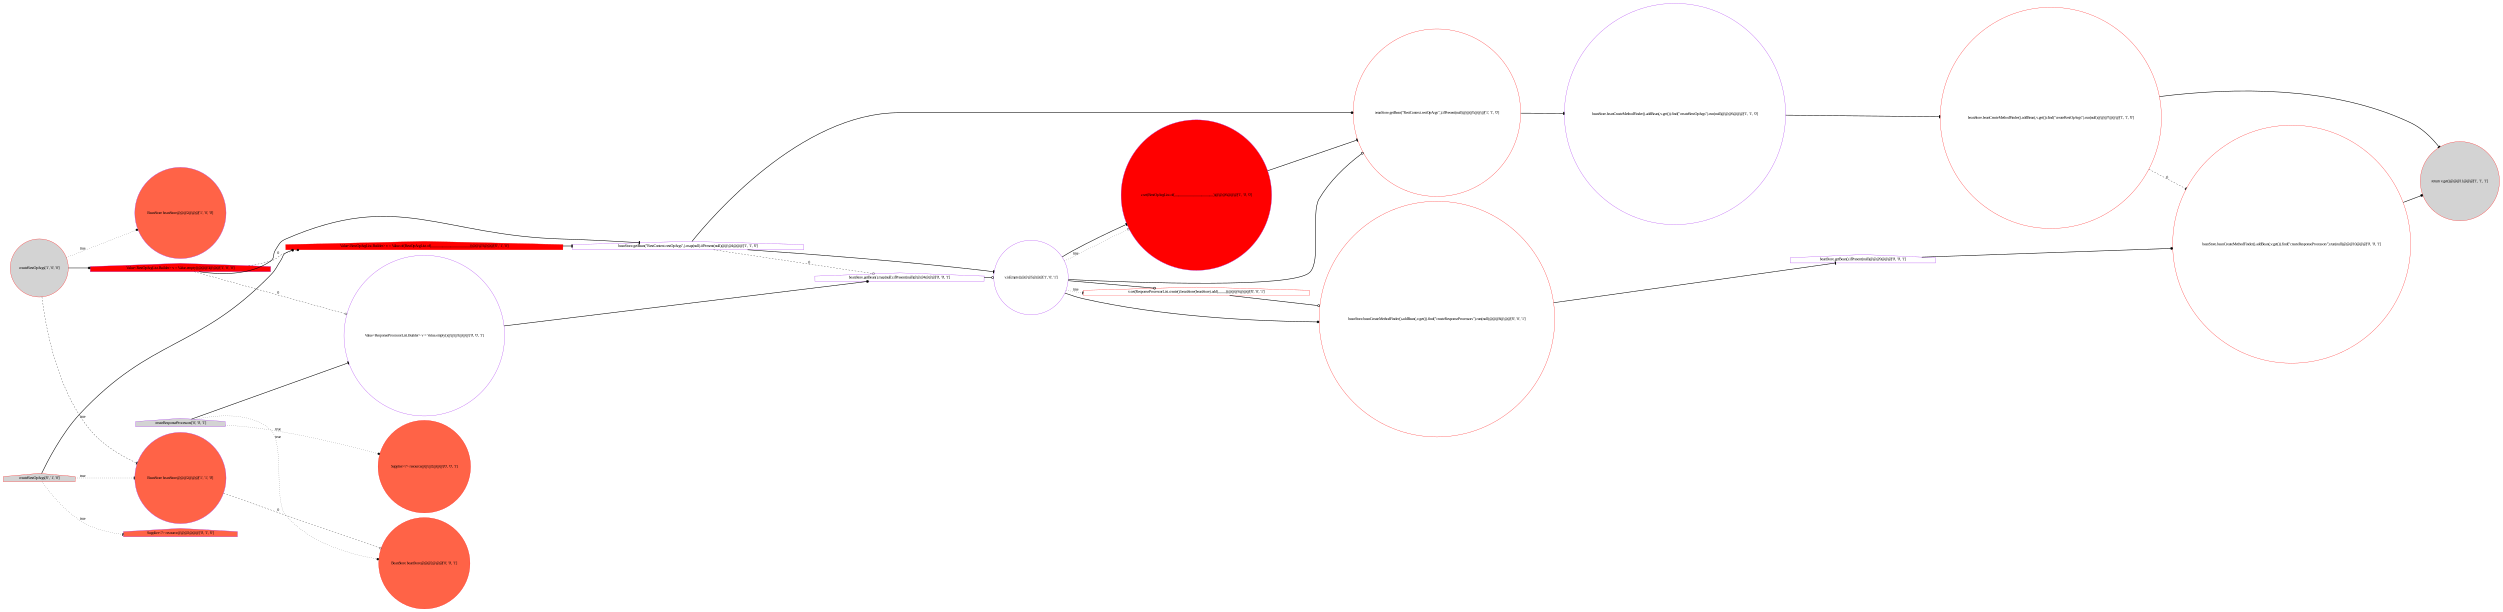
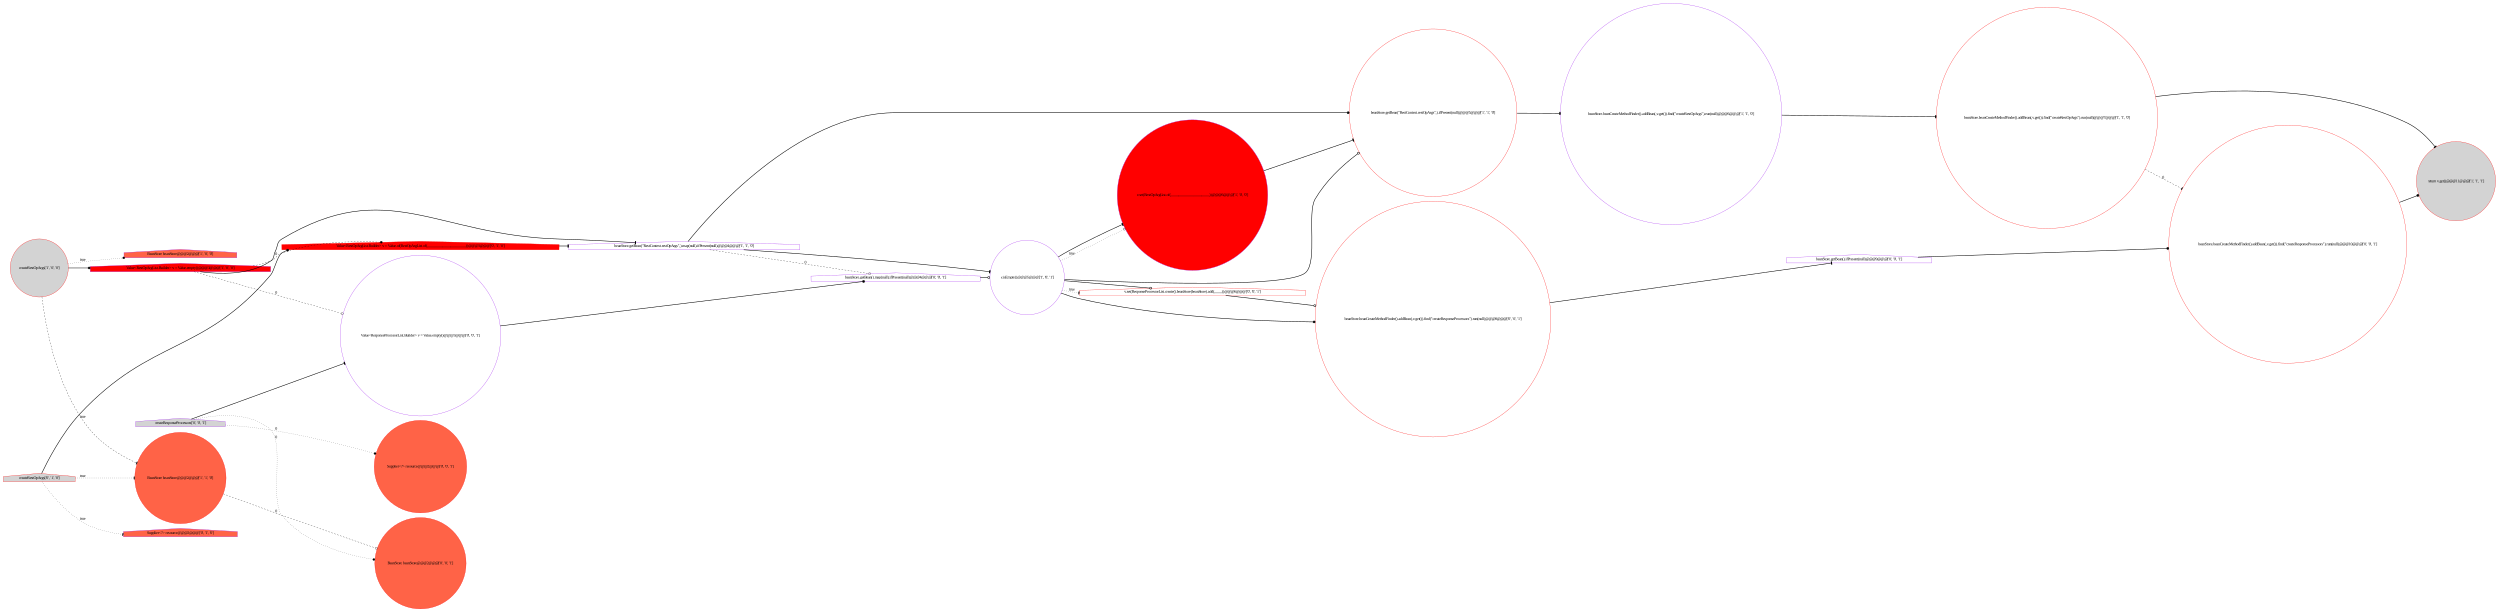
(180, 213) -> (180, 254)
(278, 429) -> (276, 429)
(278, 437) -> (276, 437)
(180, 478) -> (180, 478)
